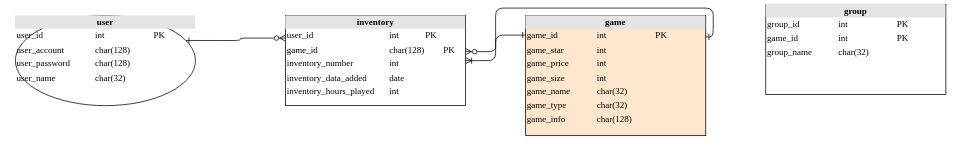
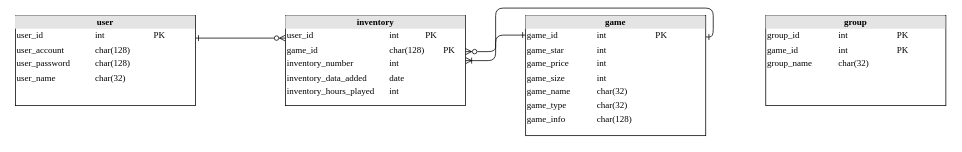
(855, 49) -> (855, 60)
(105, 60) -> (105, 60)
(615, 75) -> (615, 75)
